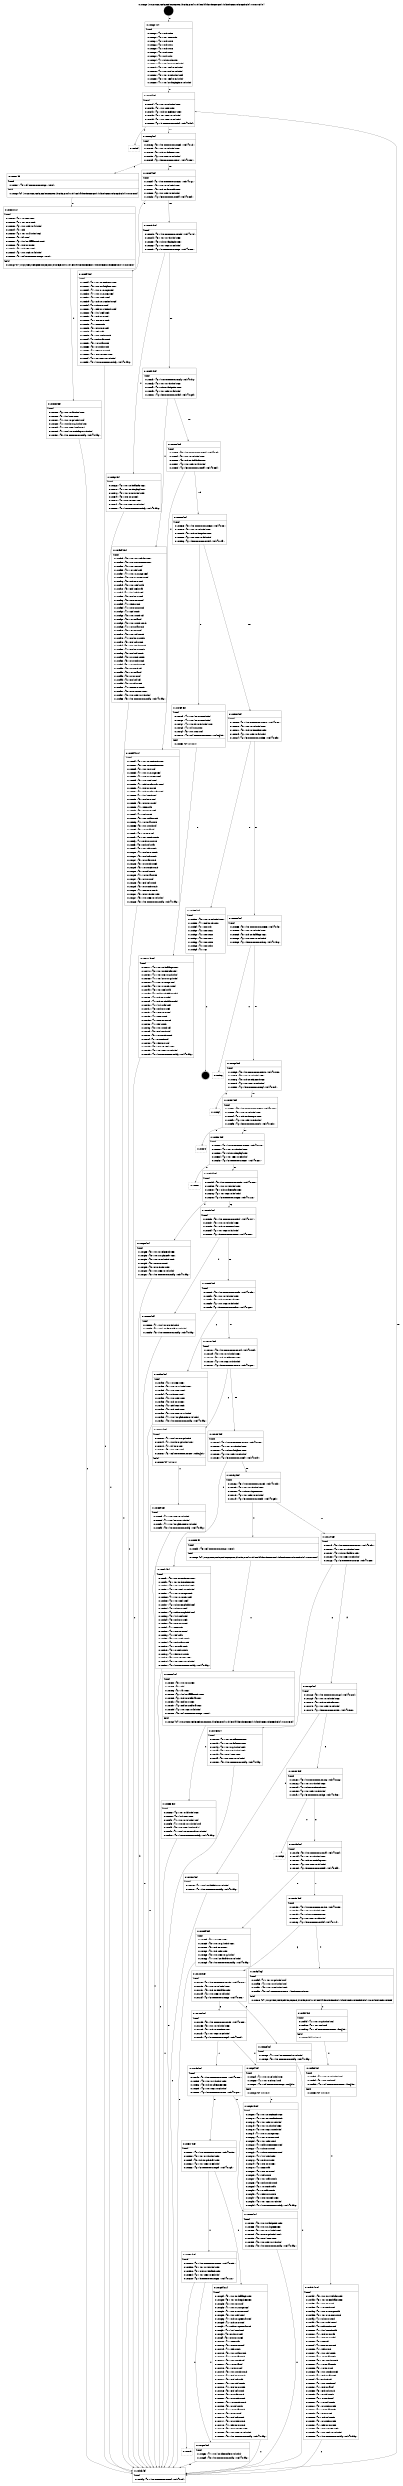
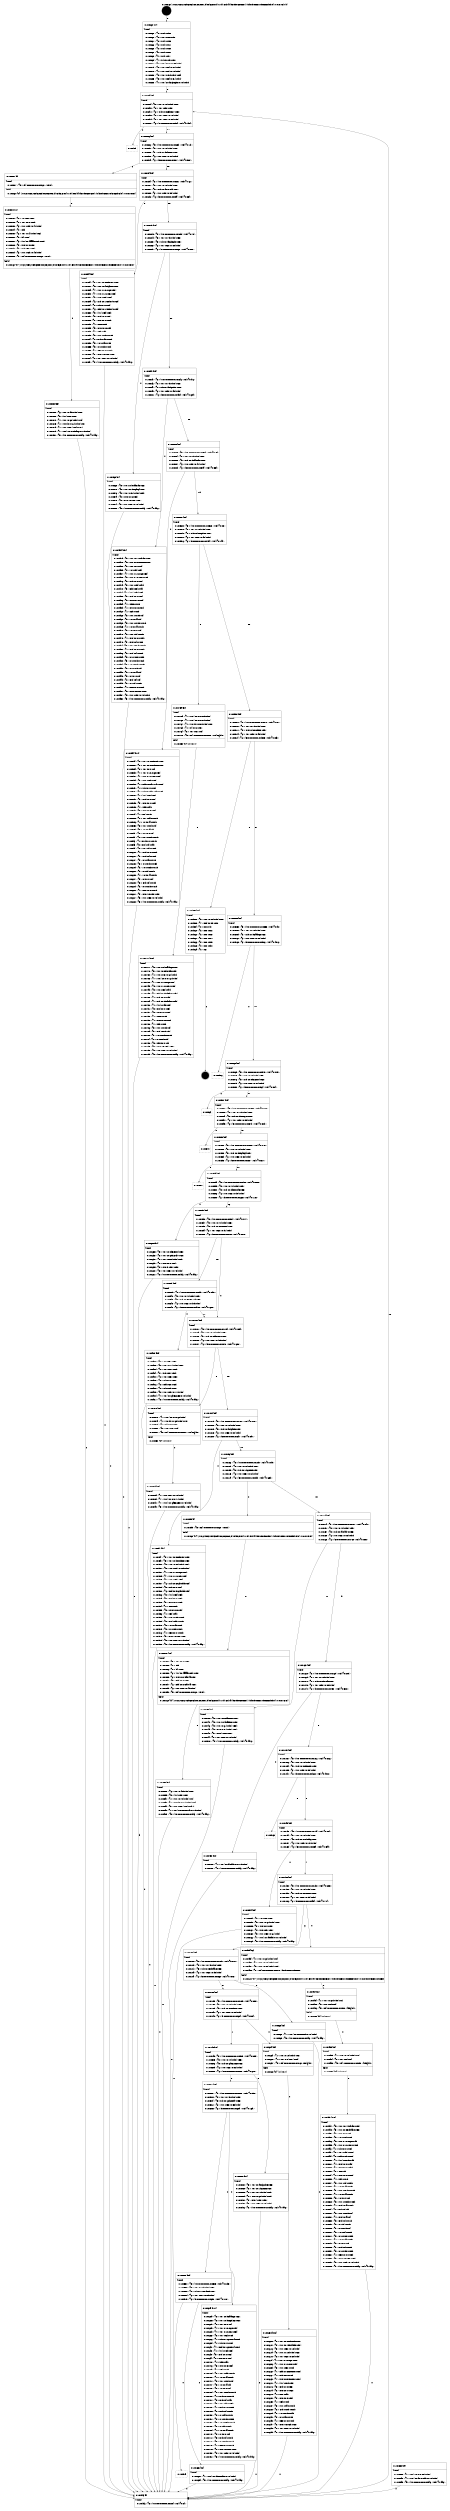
(197, 1275) -> (220, 1277)
none -> (261, 2489)
